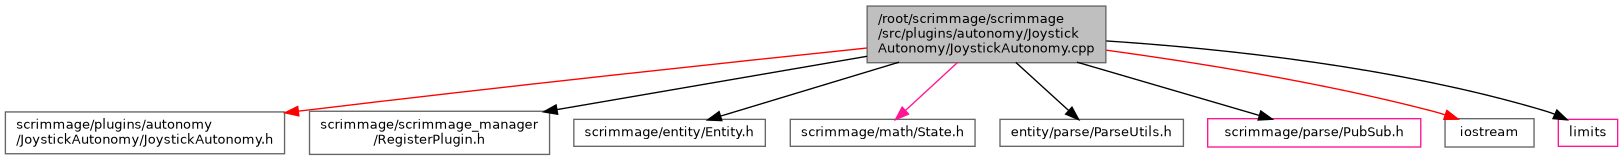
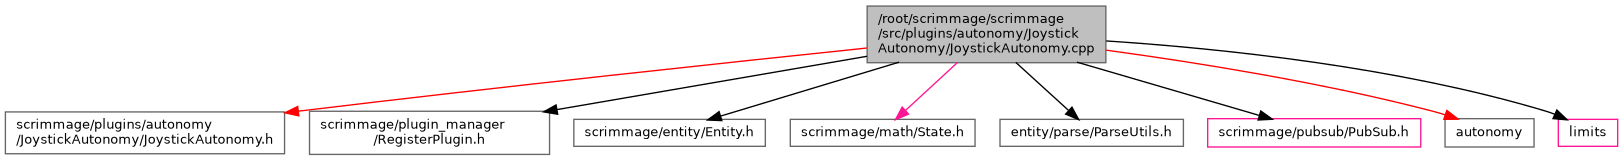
(430, 133) -> (430, 133)
(1314, 133) -> (1314, 133)
(1490, 133) -> (1490, 133)
